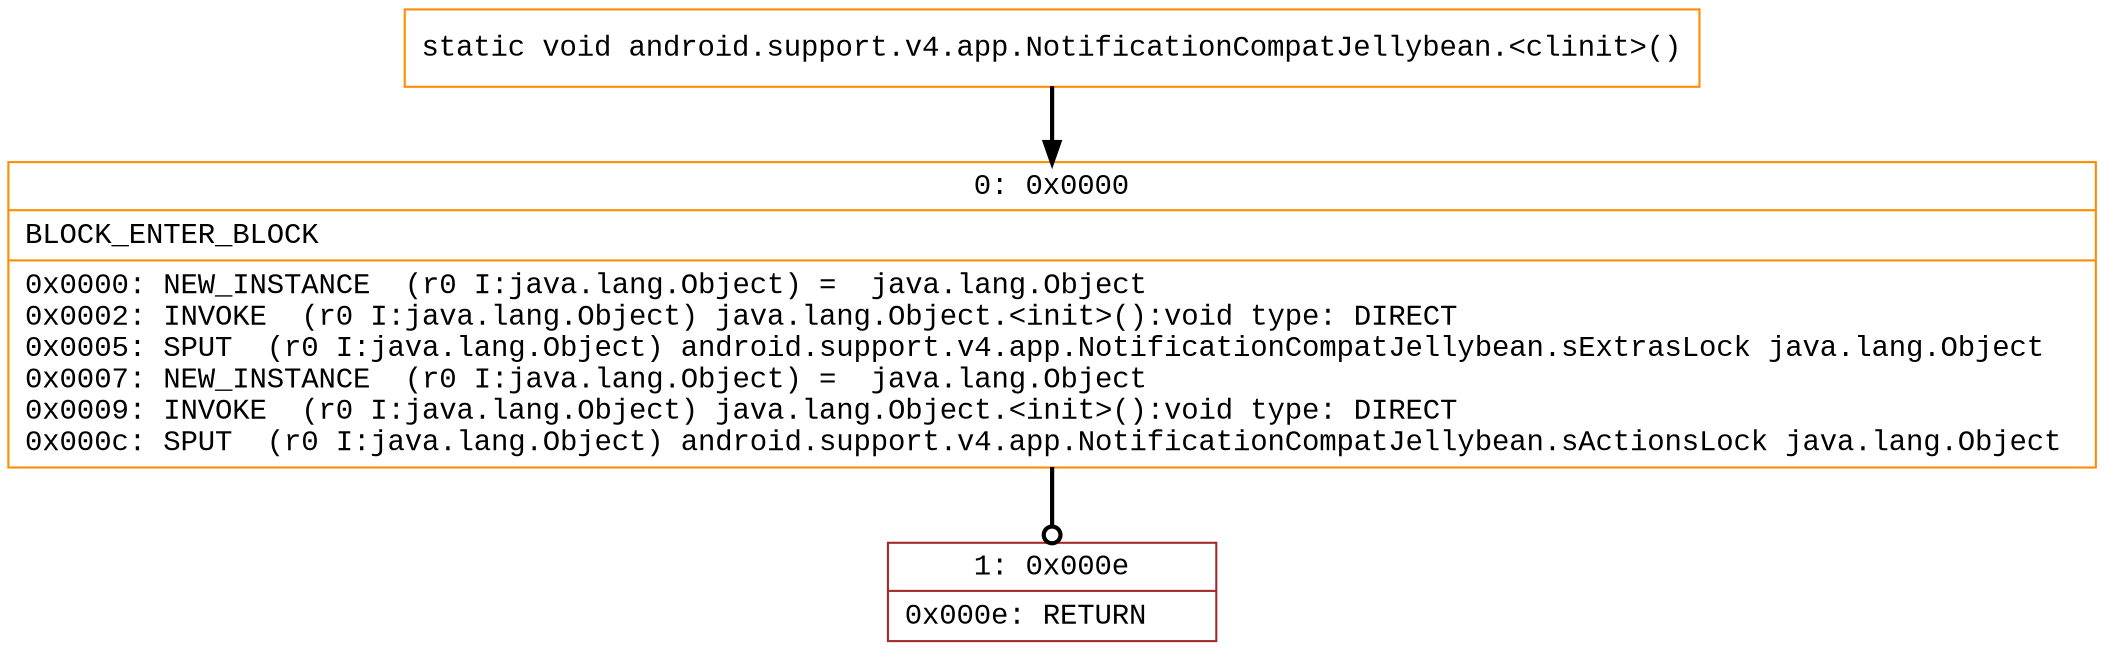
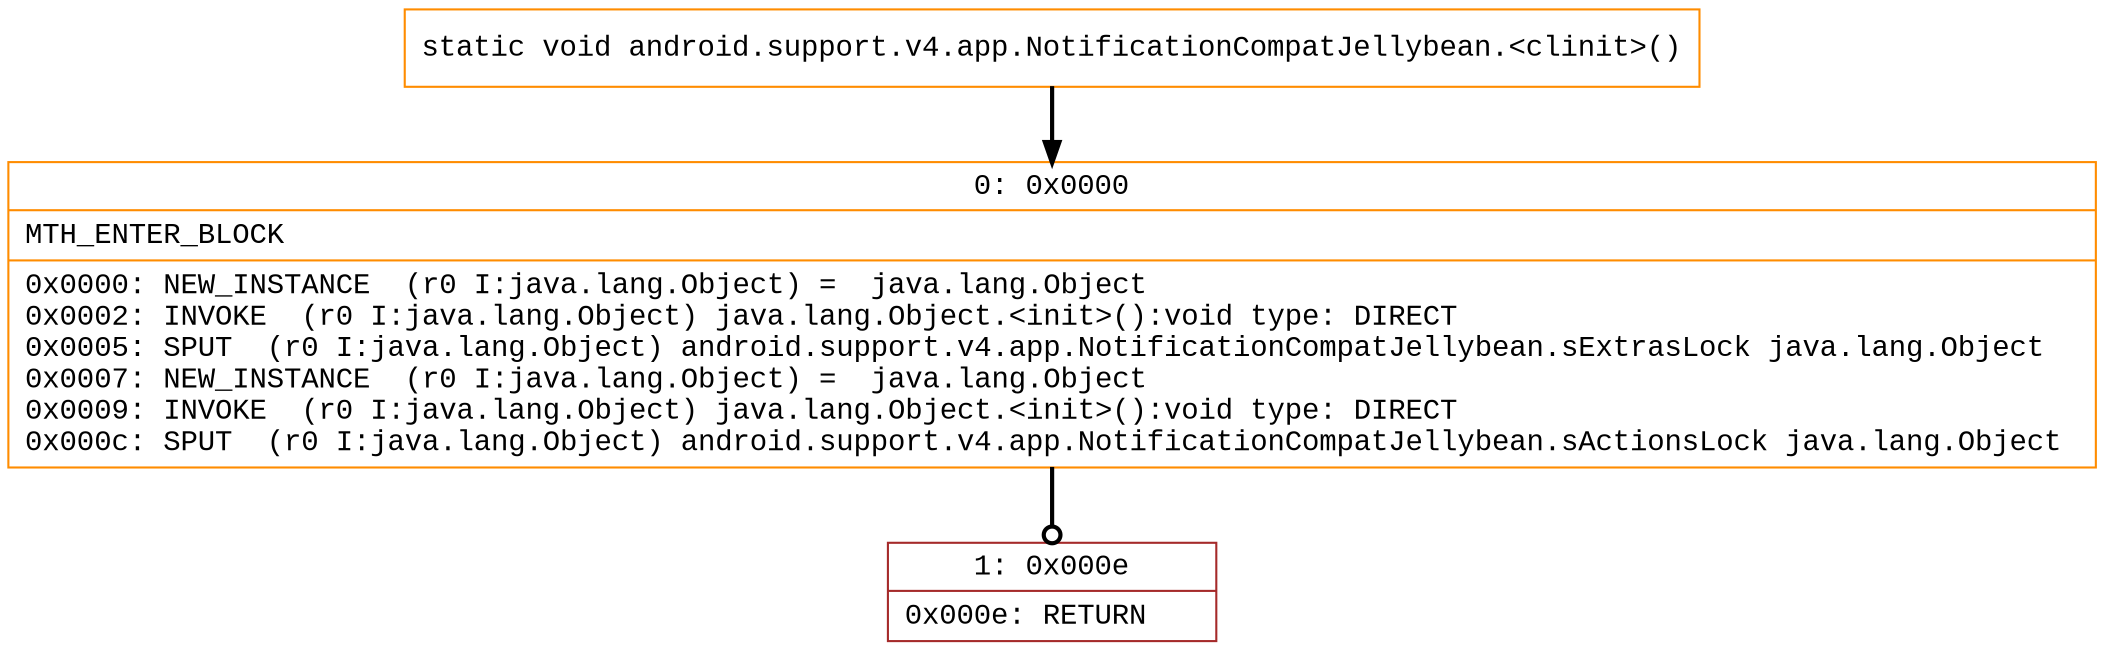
(173, 234) -> (155, 234)
